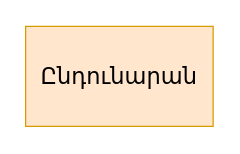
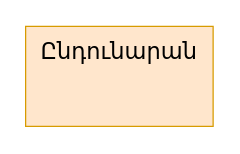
(119, 76) -> (119, 51)
